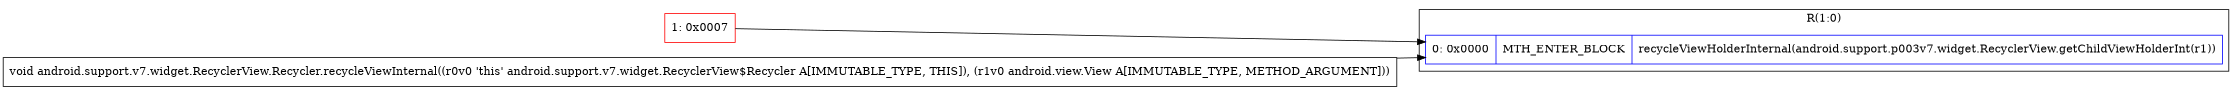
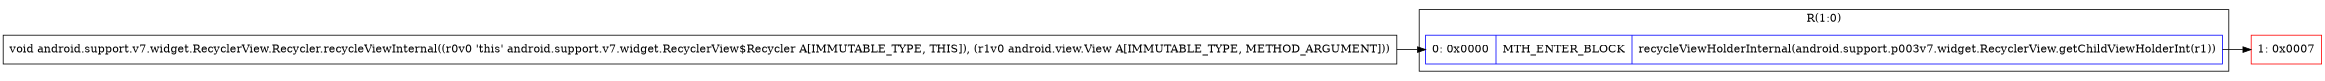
(1076, 35) -> (2234, 50)
